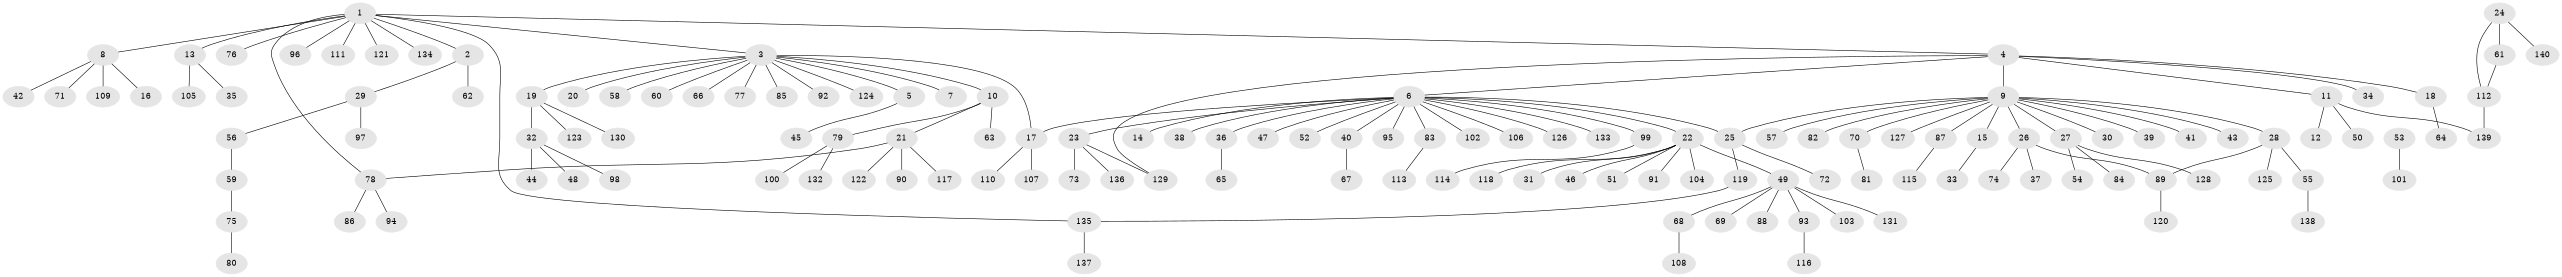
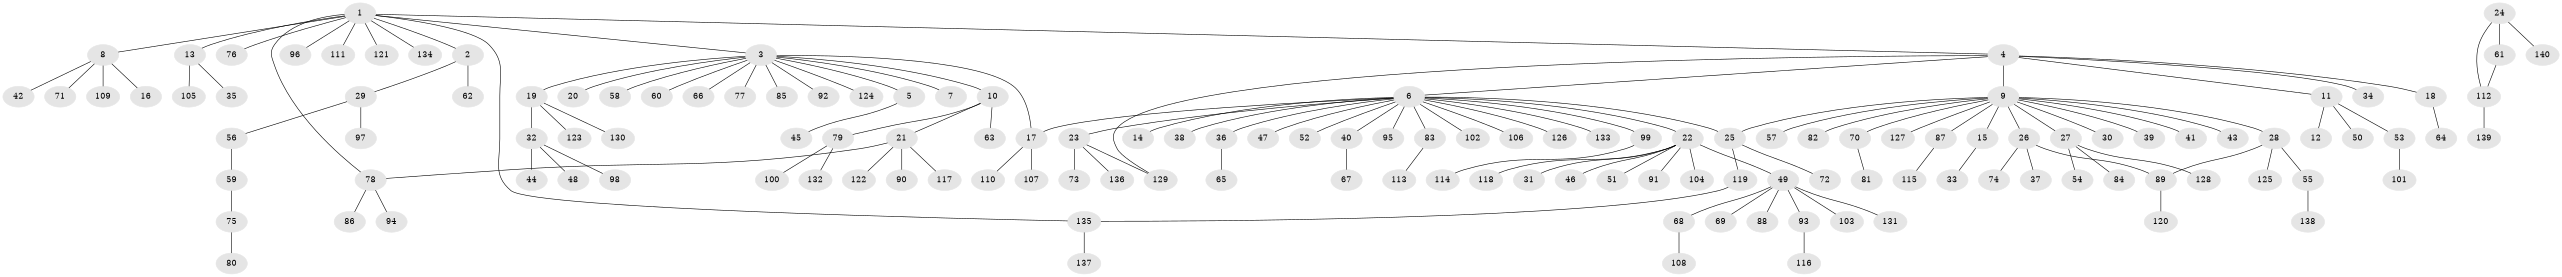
(2405, 118) -> (2363, 118)
